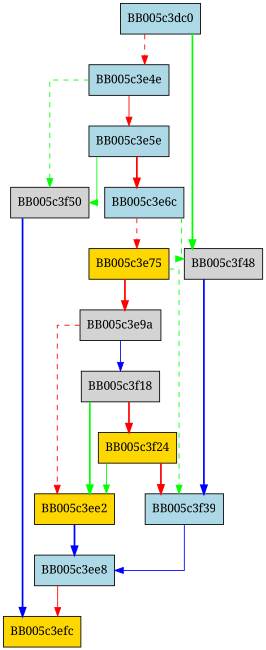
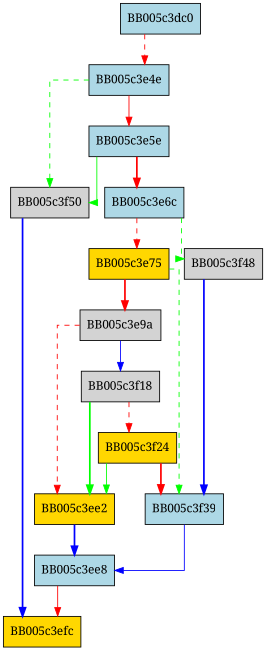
(192, 137) -> none
(129, 413) -> (129, 413)
